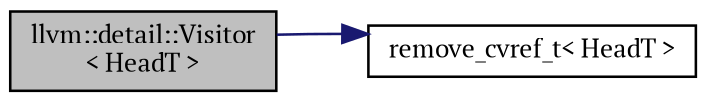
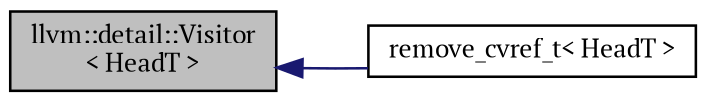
(309, 34) -> (335, 68)
